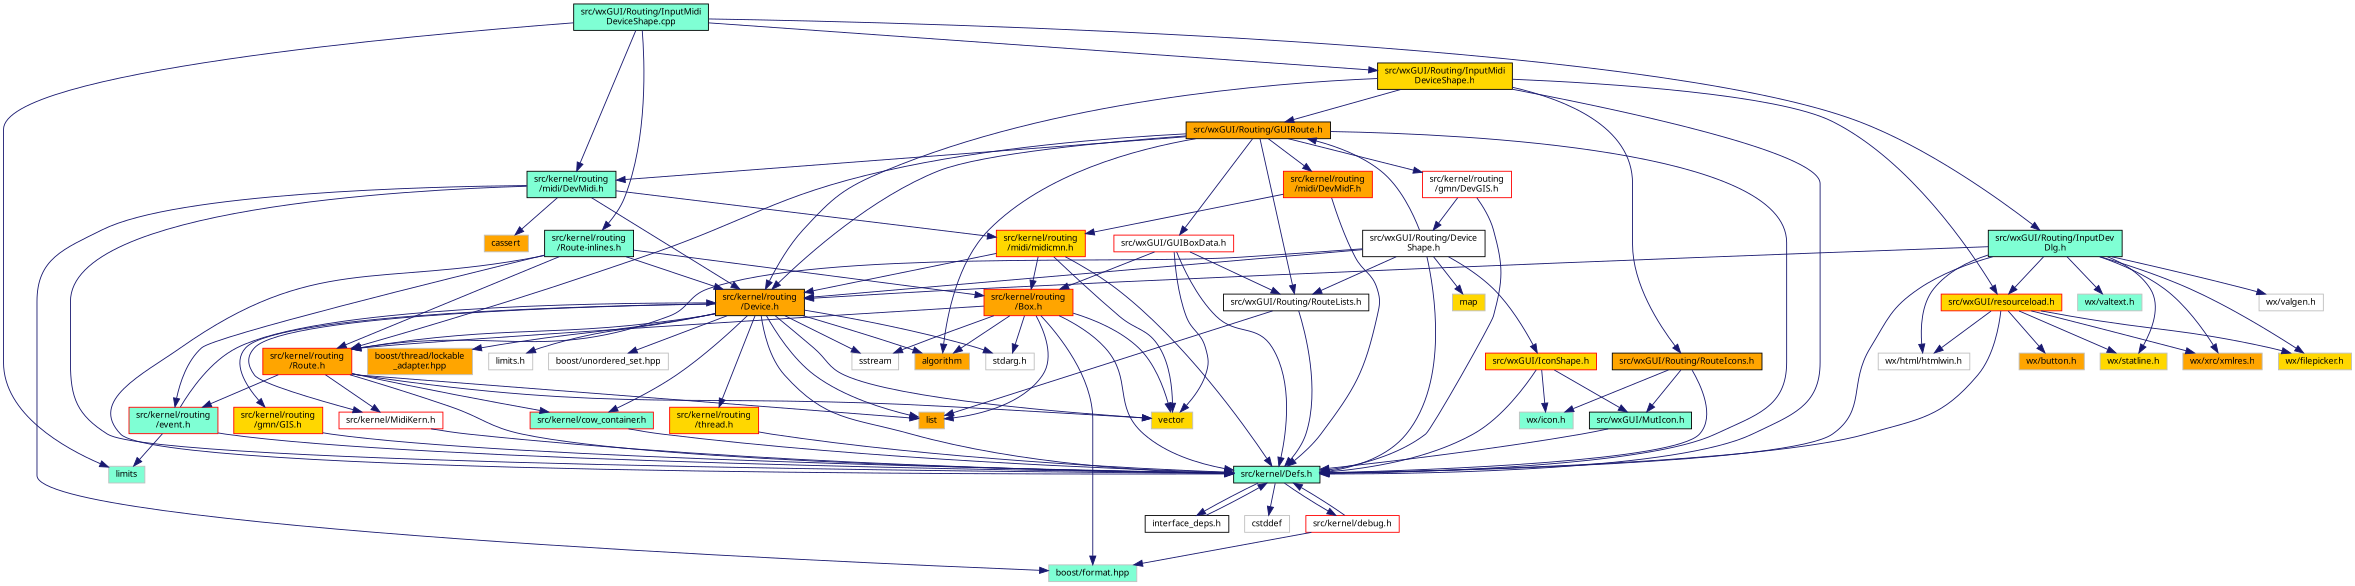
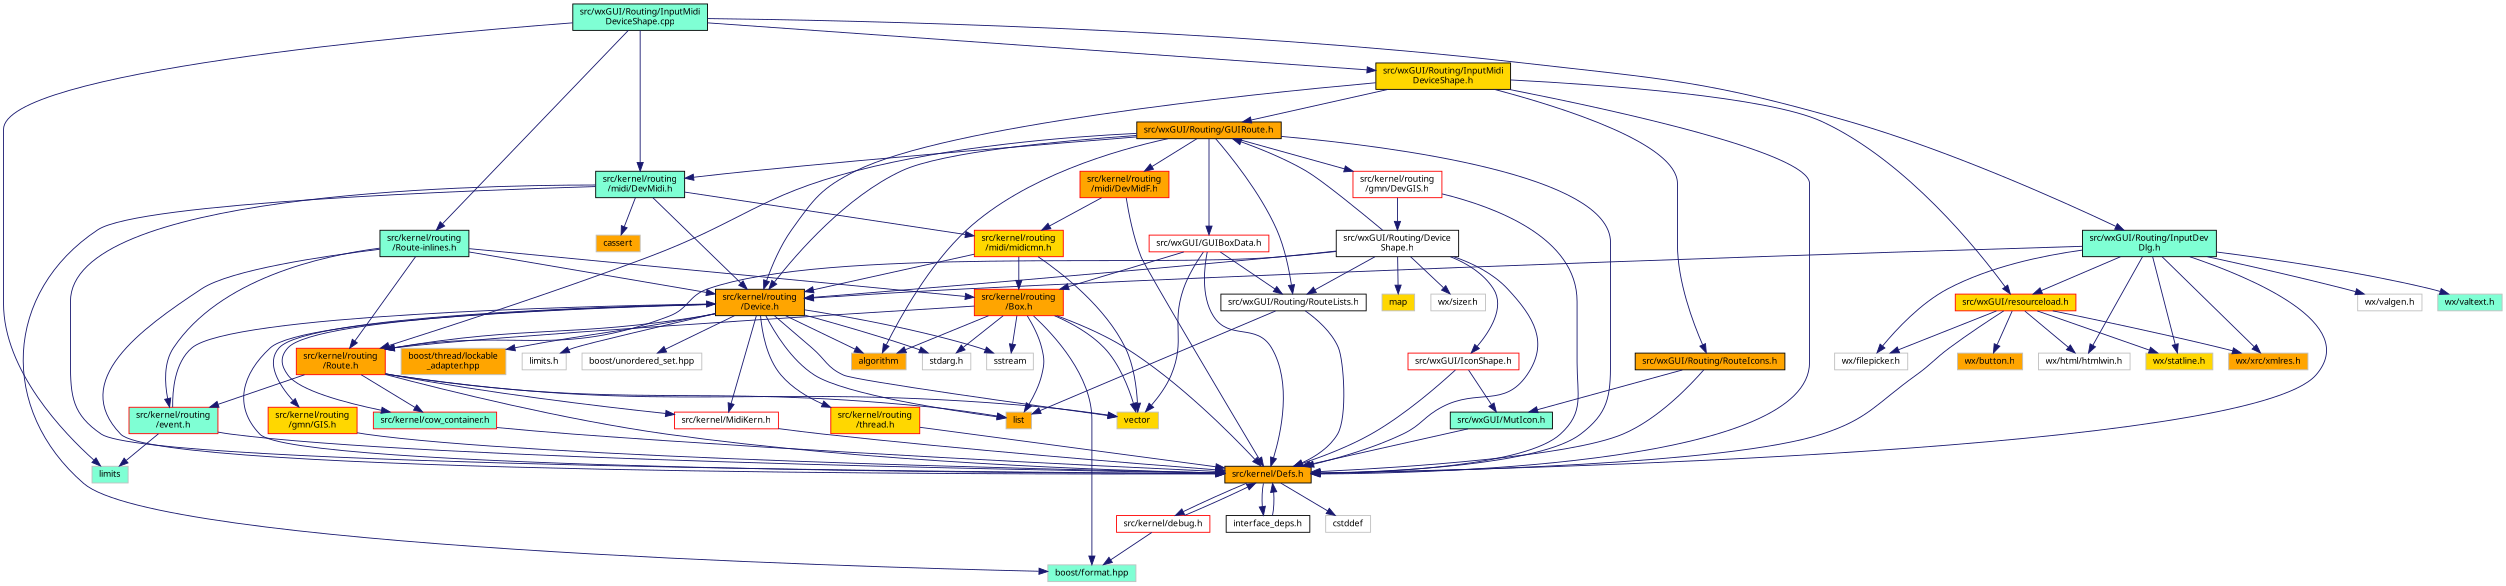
none -> (1458, 302)
(1183, 351) -> none
(1541, 361) -> (1463, 361)
(2315, 361) -> (1871, 361)
(1546, 420) -> none
(1277, 475) -> (1268, 475)
